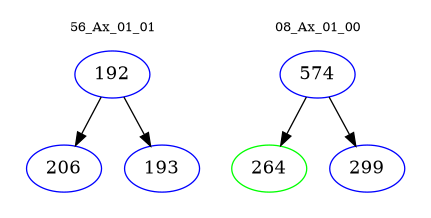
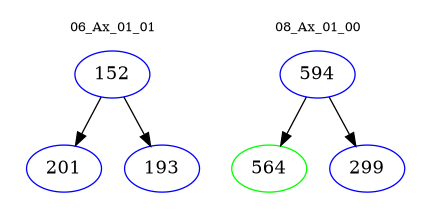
(113, 28) -> (113, 28)
(112, 74) -> (112, 74)
(318, 74) -> (318, 74)
(64, 169) -> (64, 169)
(269, 169) -> (269, 169)
